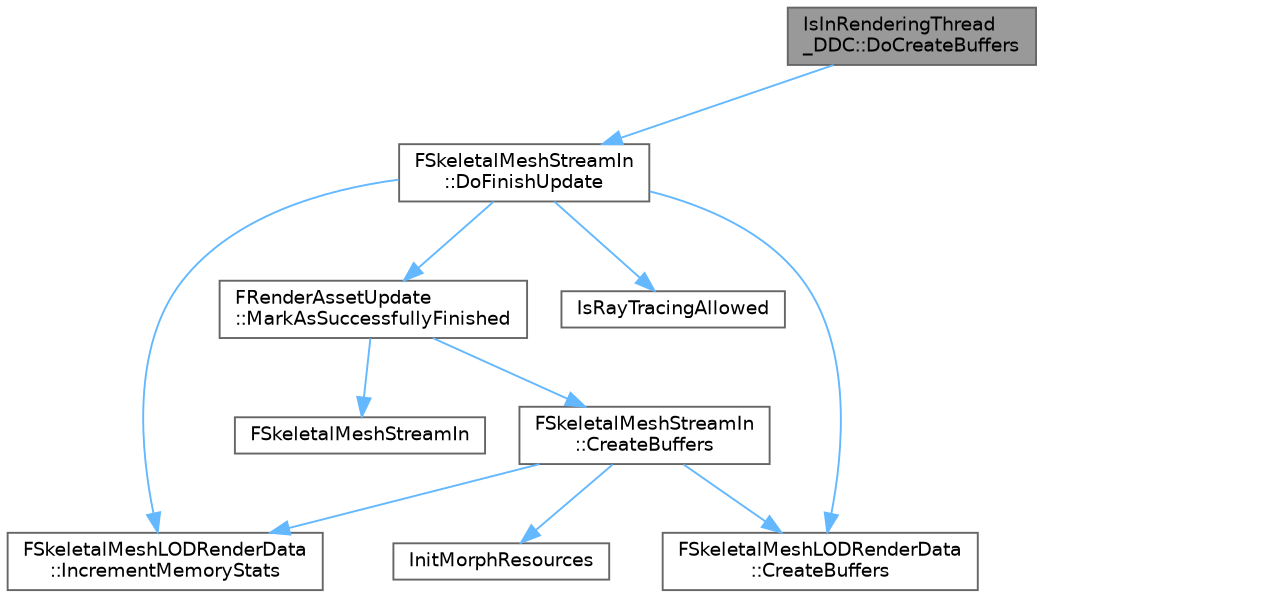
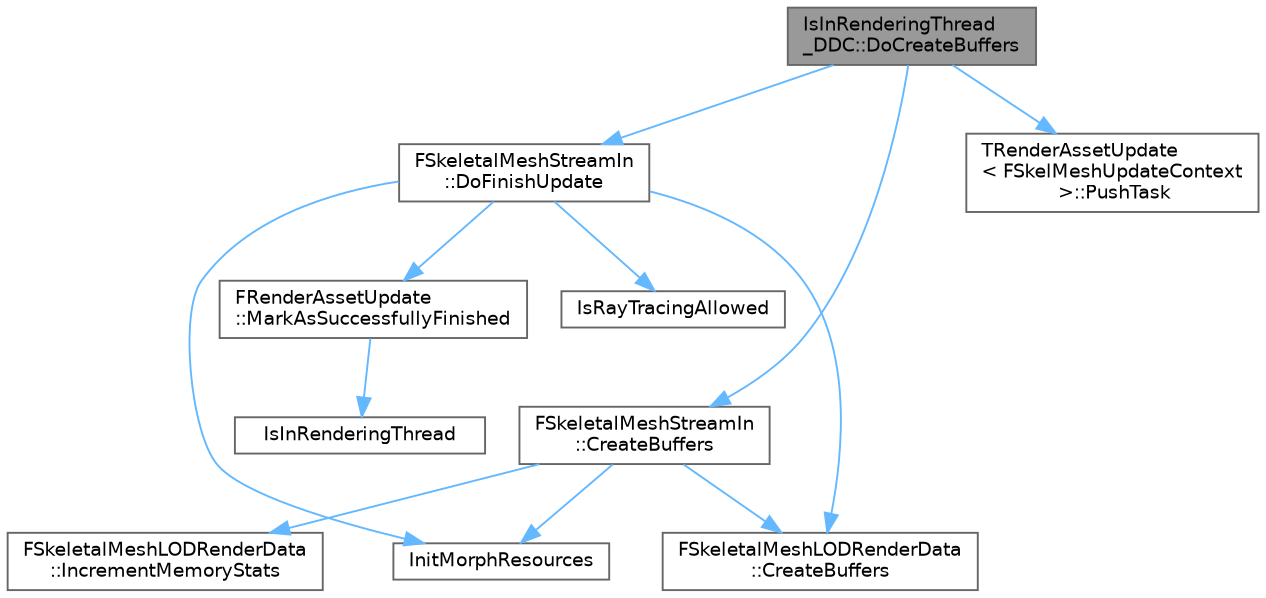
none -> (1112, 173)
(184, 279) -> (190, 363)
(500, 368) -> (854, 253)
(360, 435) -> (360, 435)
